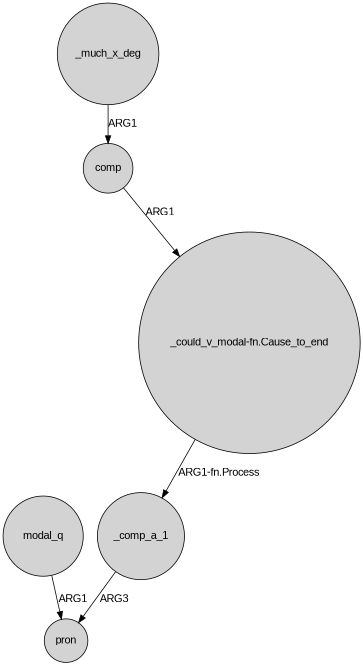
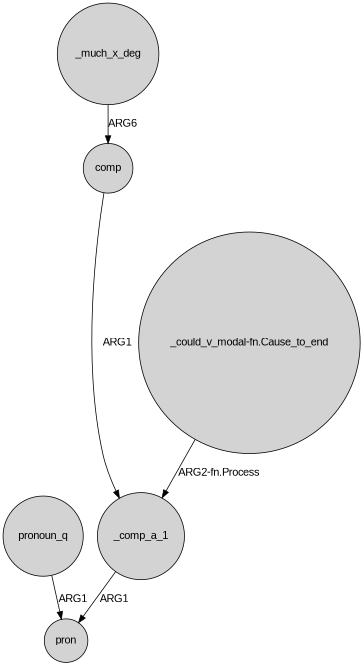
(123, 124) -> (123, 124)
(149, 219) -> (92, 343)
(219, 473) -> (219, 473)
(43, 536) -> (43, 536)
(114, 599) -> (114, 599)
